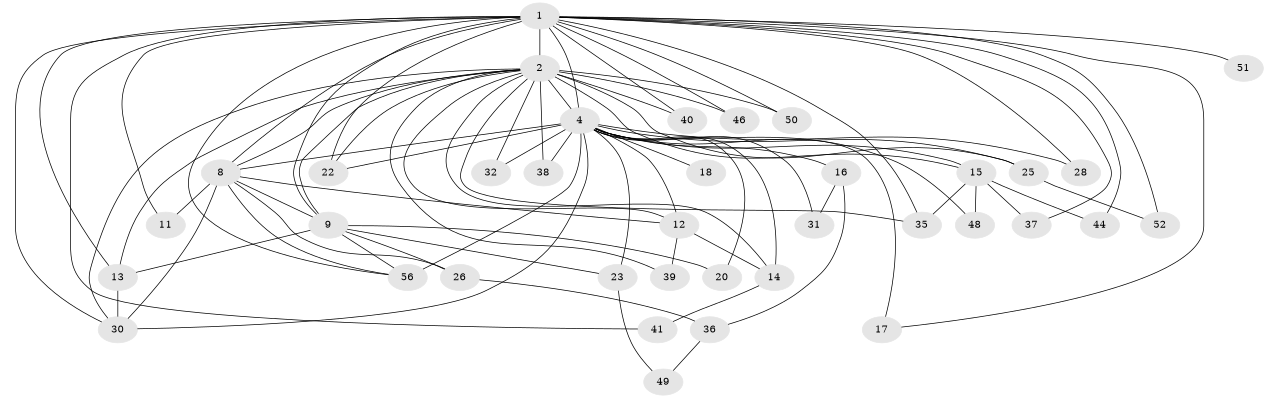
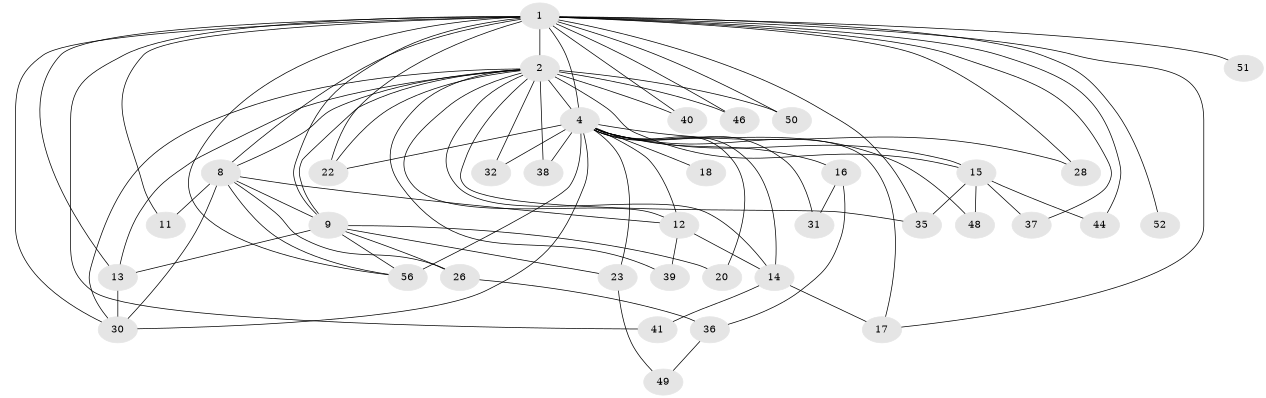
(400, 146) -> none
(1029, 173) -> none
none -> (828, 304)
